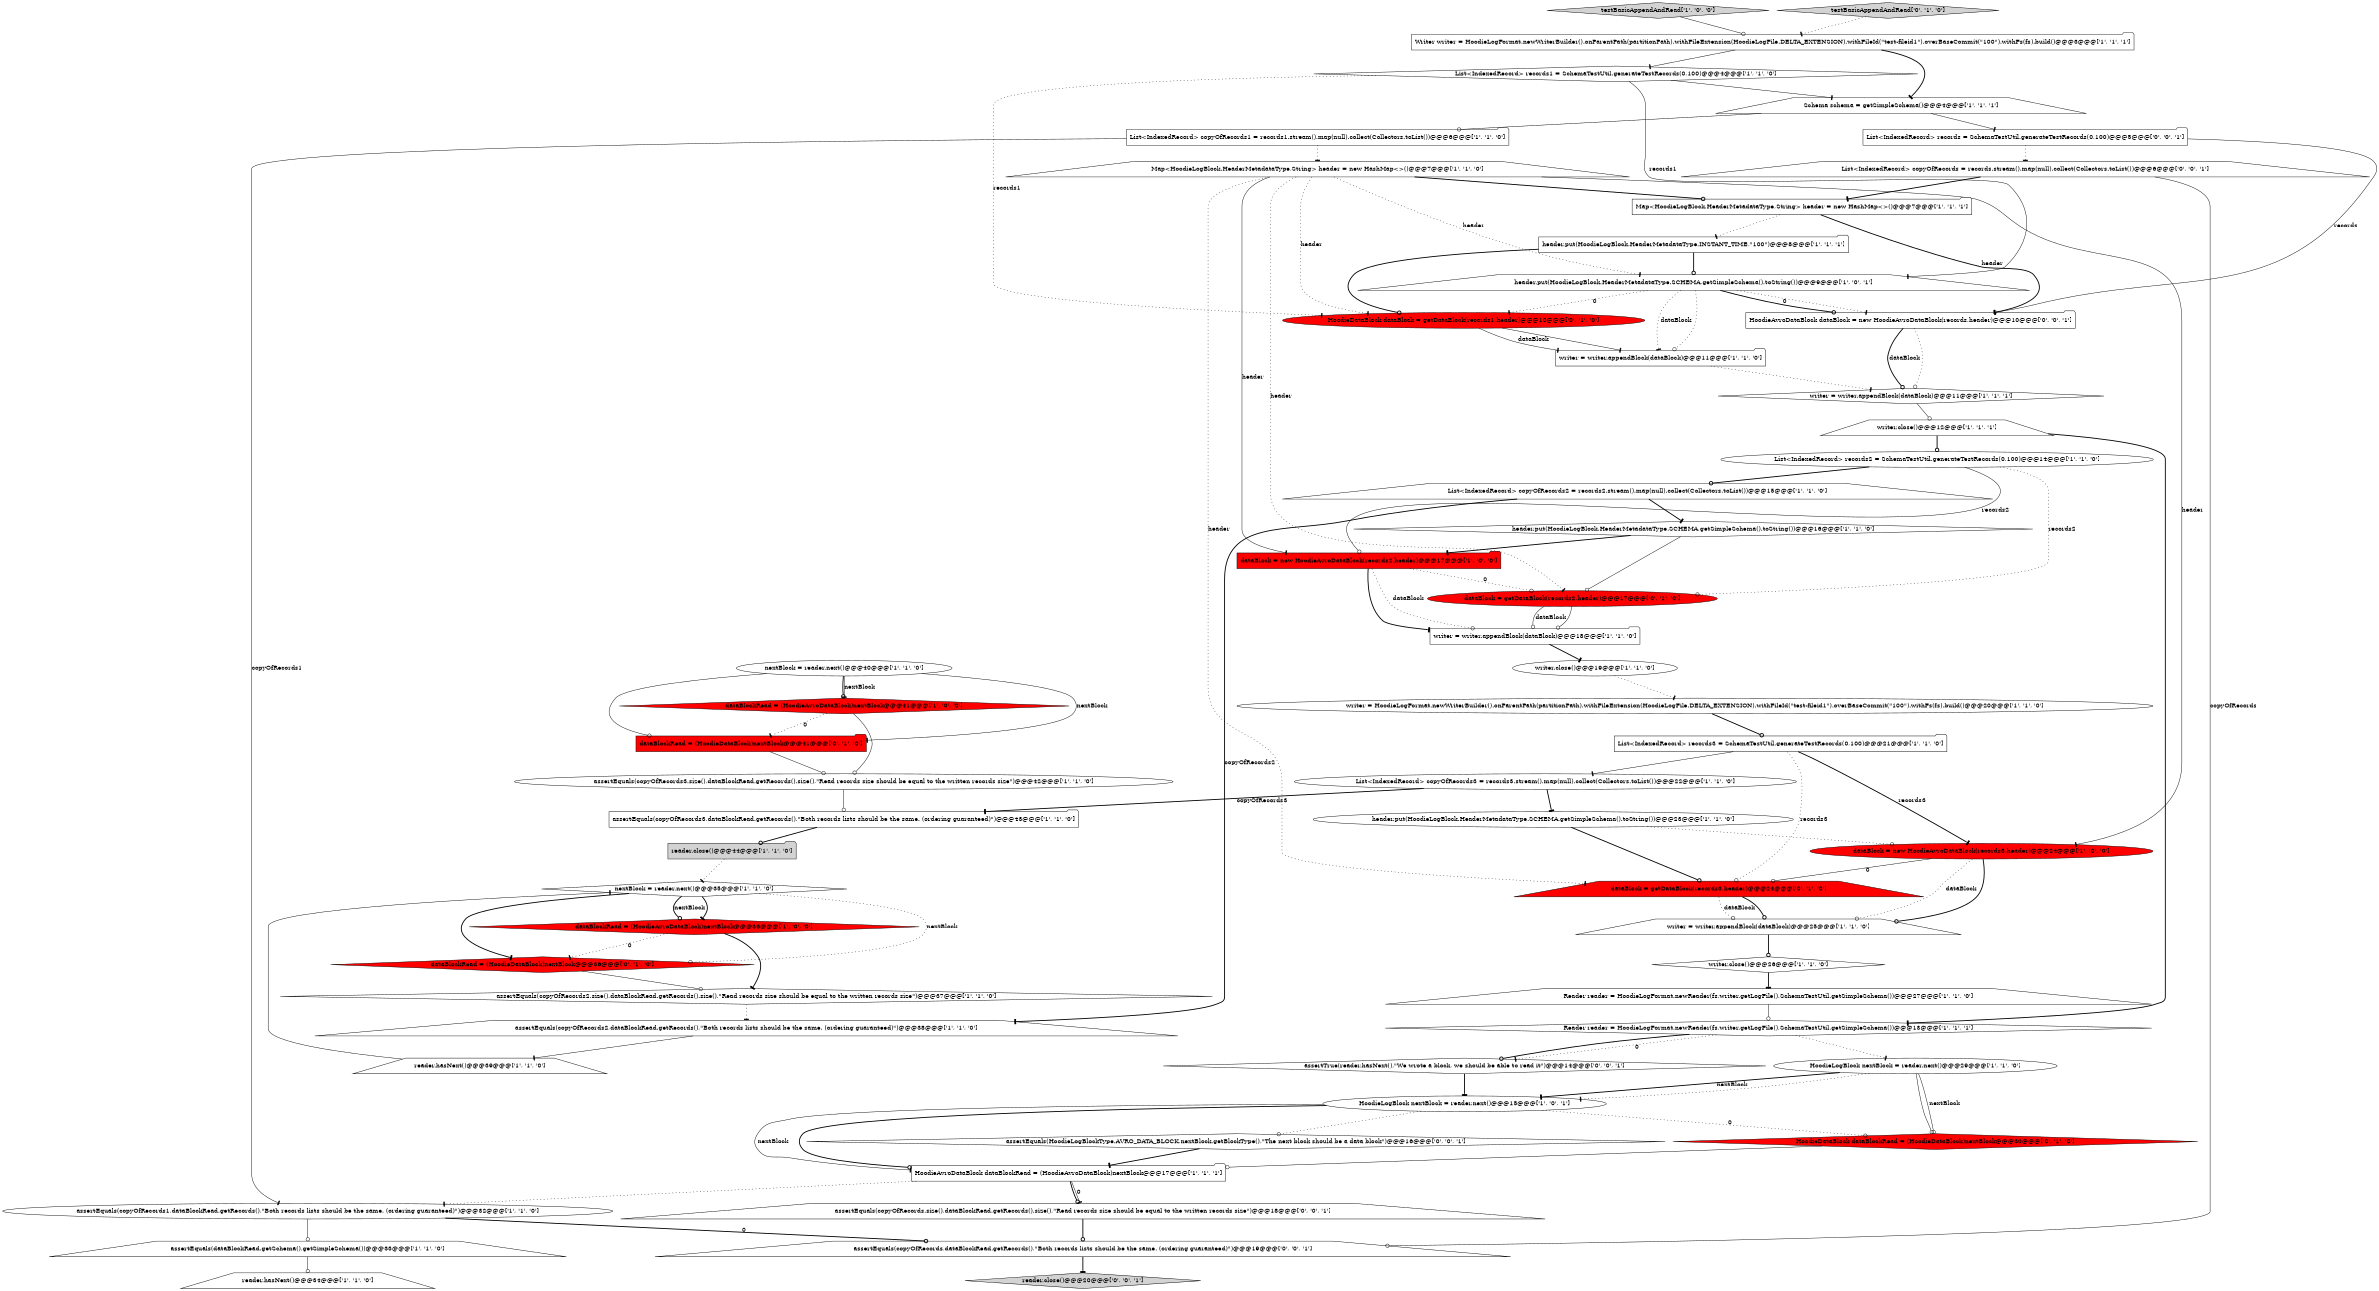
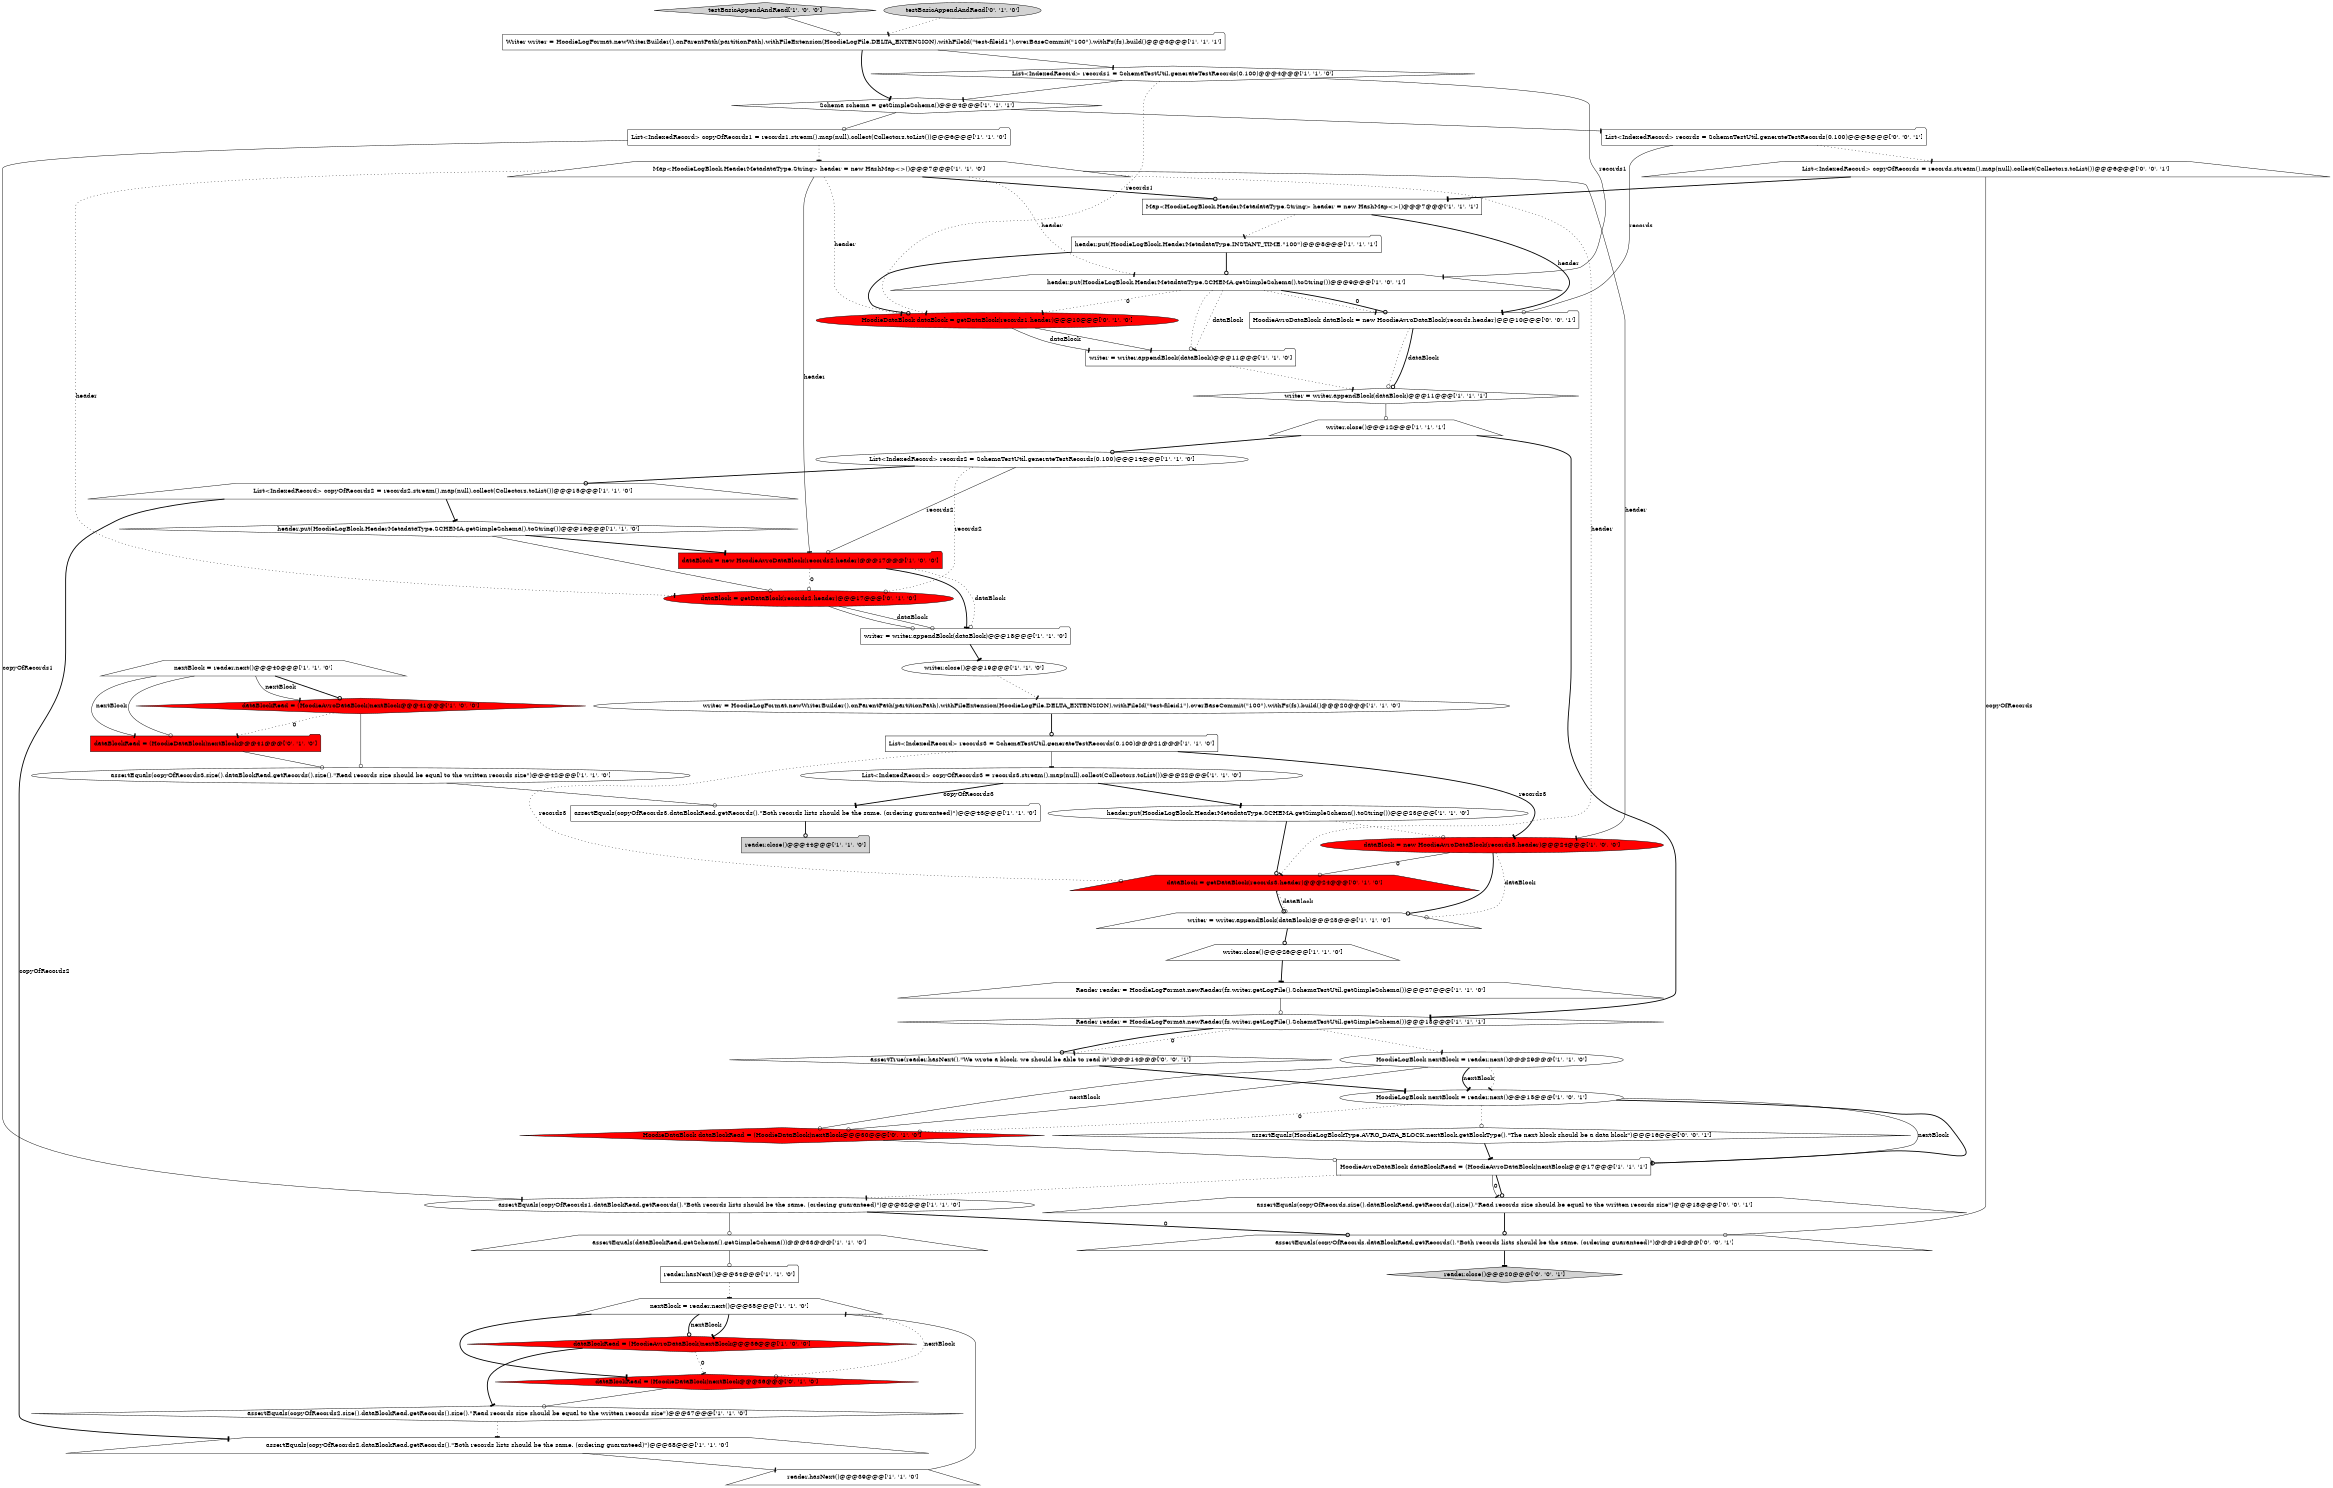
(1888, 10) -> (962, 10)
(1901, 106) -> (917, 106)
(844, 668) -> (253, 668)
(714, 870) -> (729, 1289)
(694, 889) -> (729, 1306)
(1768, 965) -> (1283, 952)
(308, 1281) -> (729, 1275)
